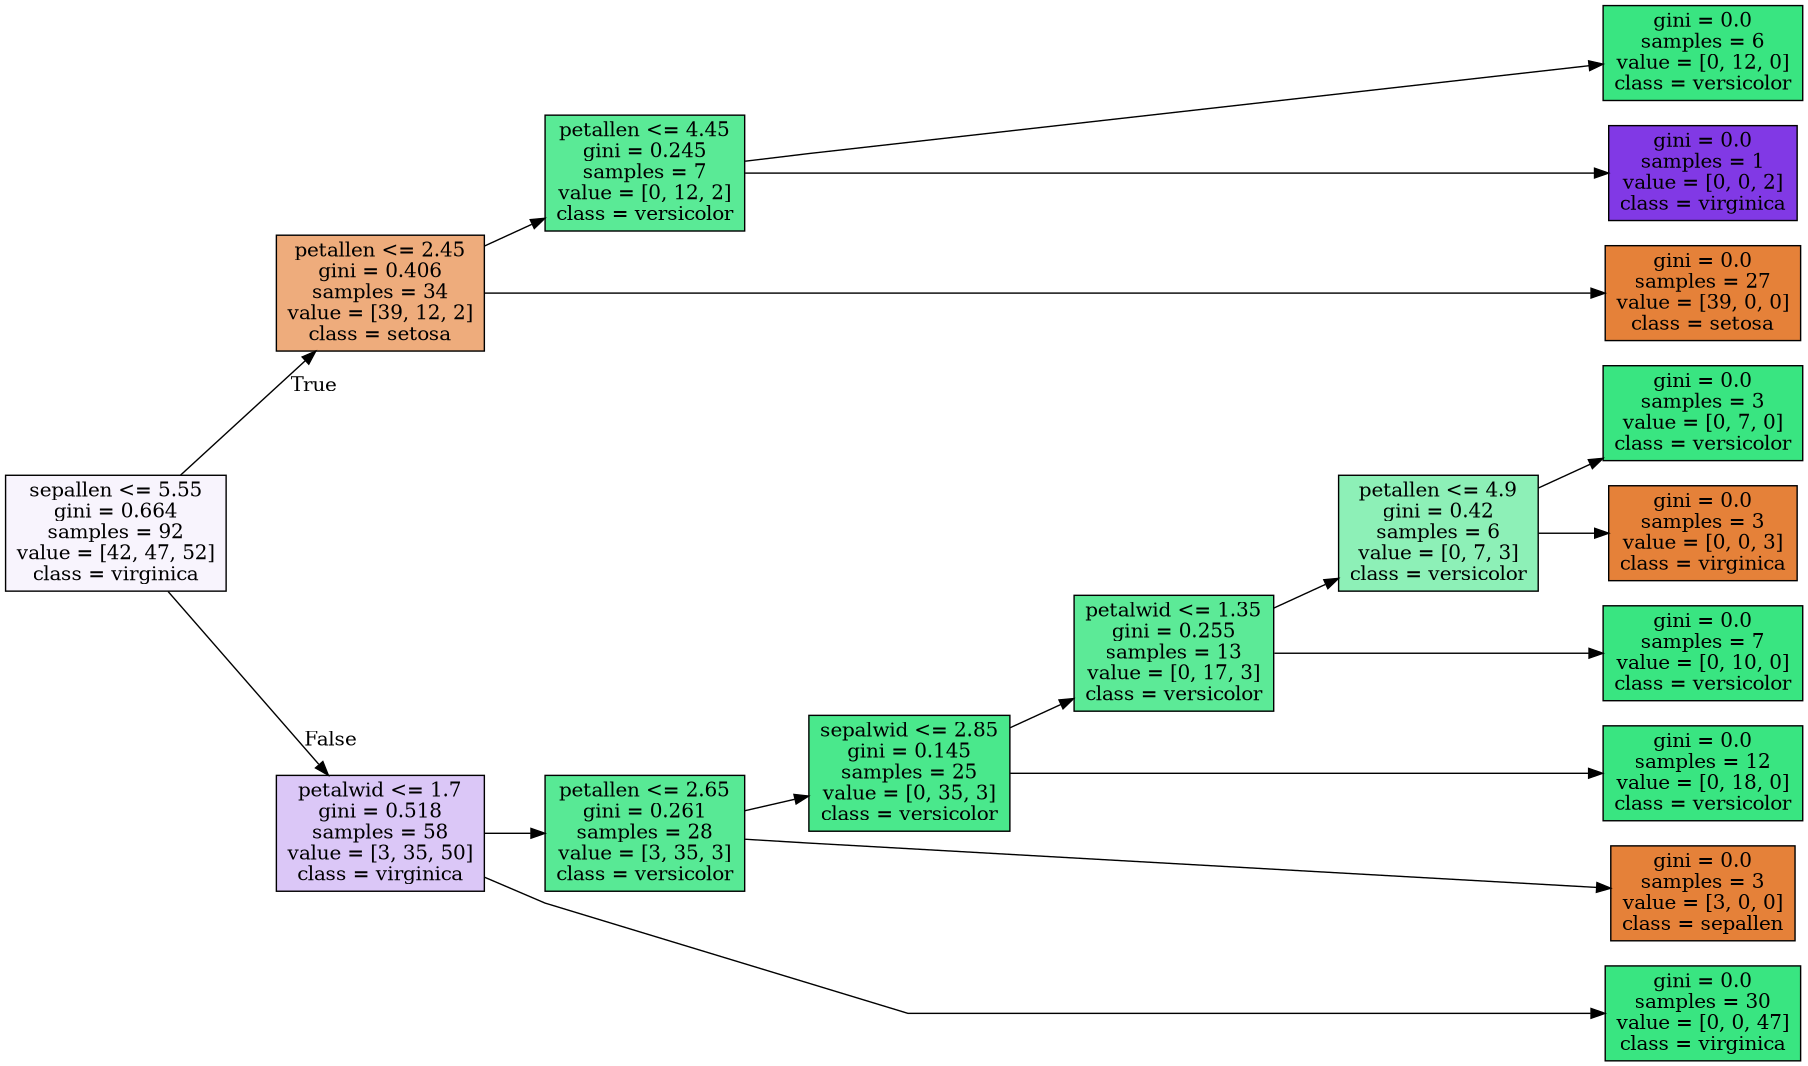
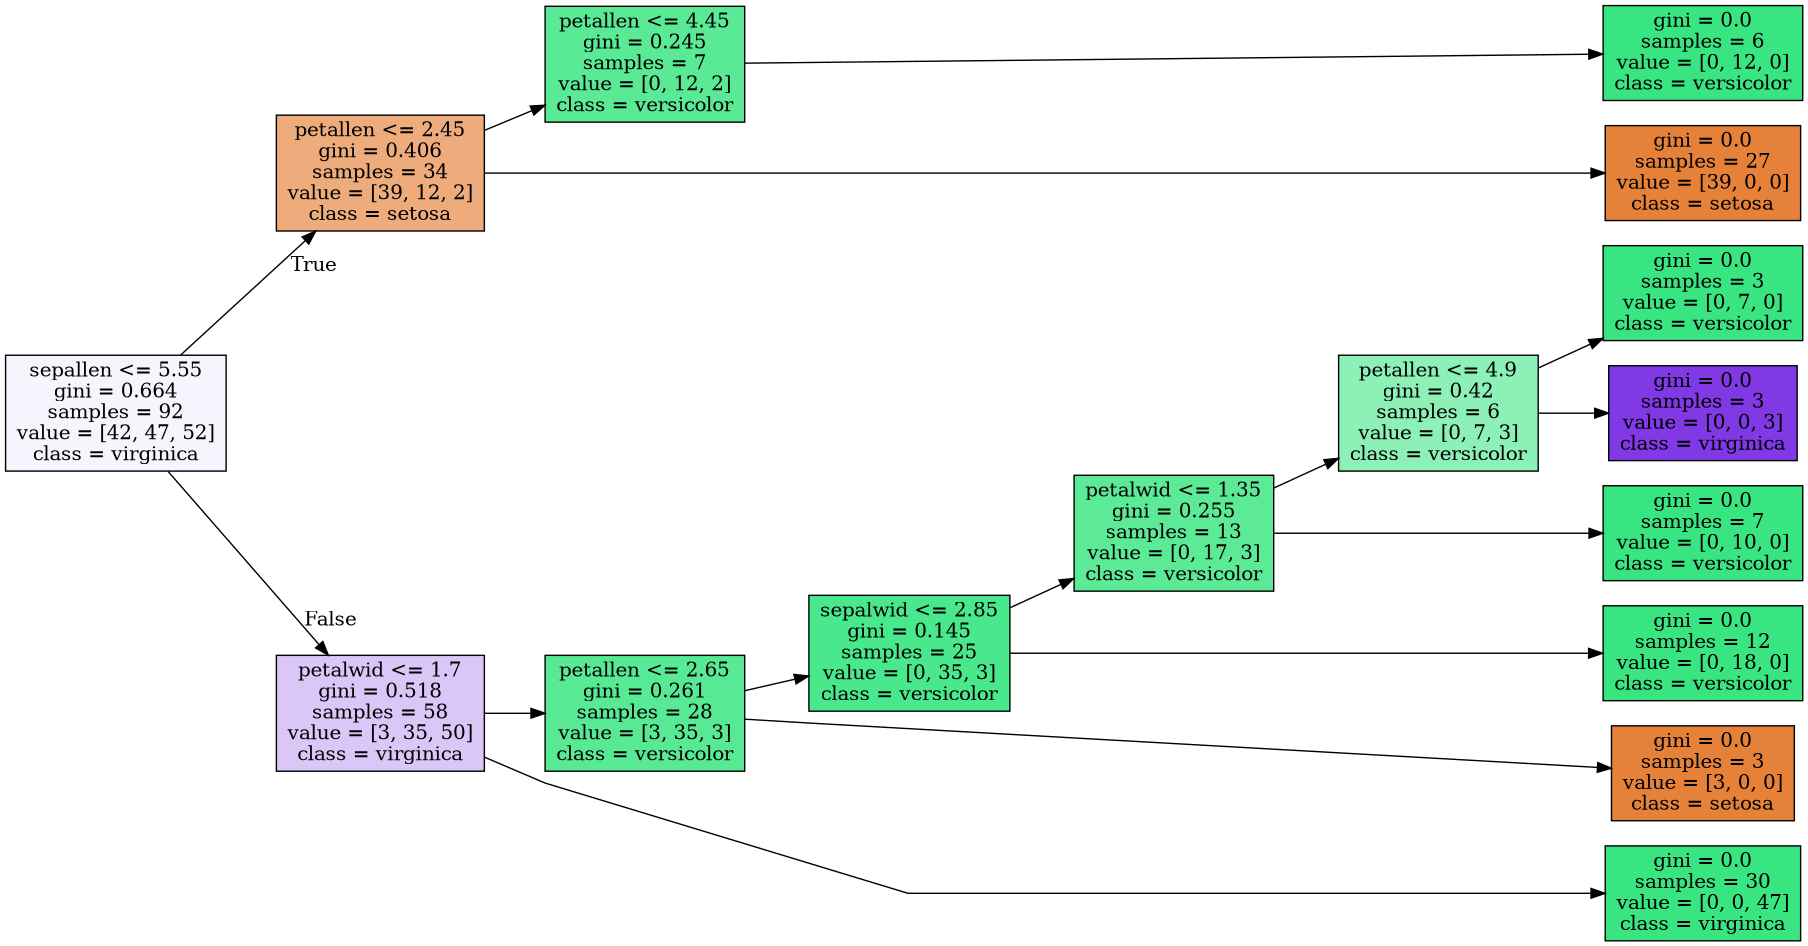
(1703, 173) -> none
(1703, 533) -> (1703, 413)
(1703, 893) -> (1703, 773)
